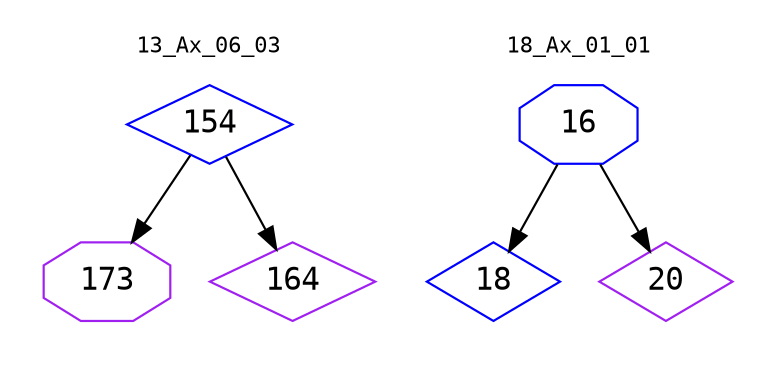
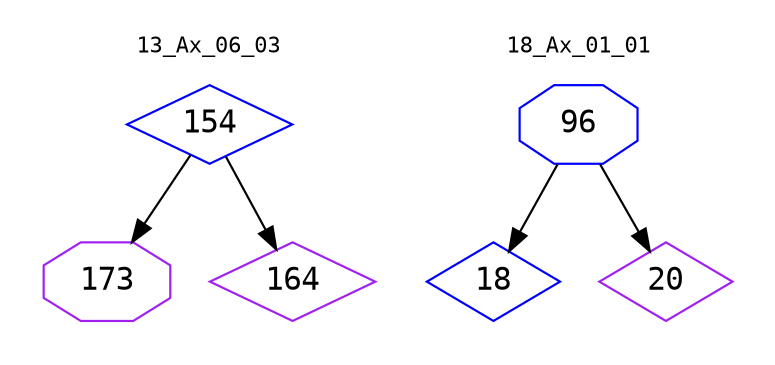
(579, 124) -> (579, 124)
